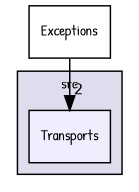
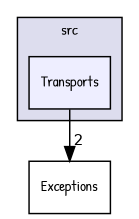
(70, 80) -> (70, 130)
